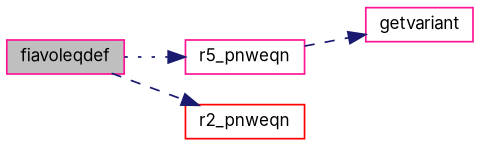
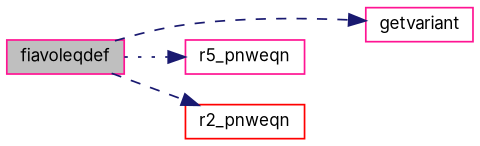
(327, 42) -> (231, 20)
